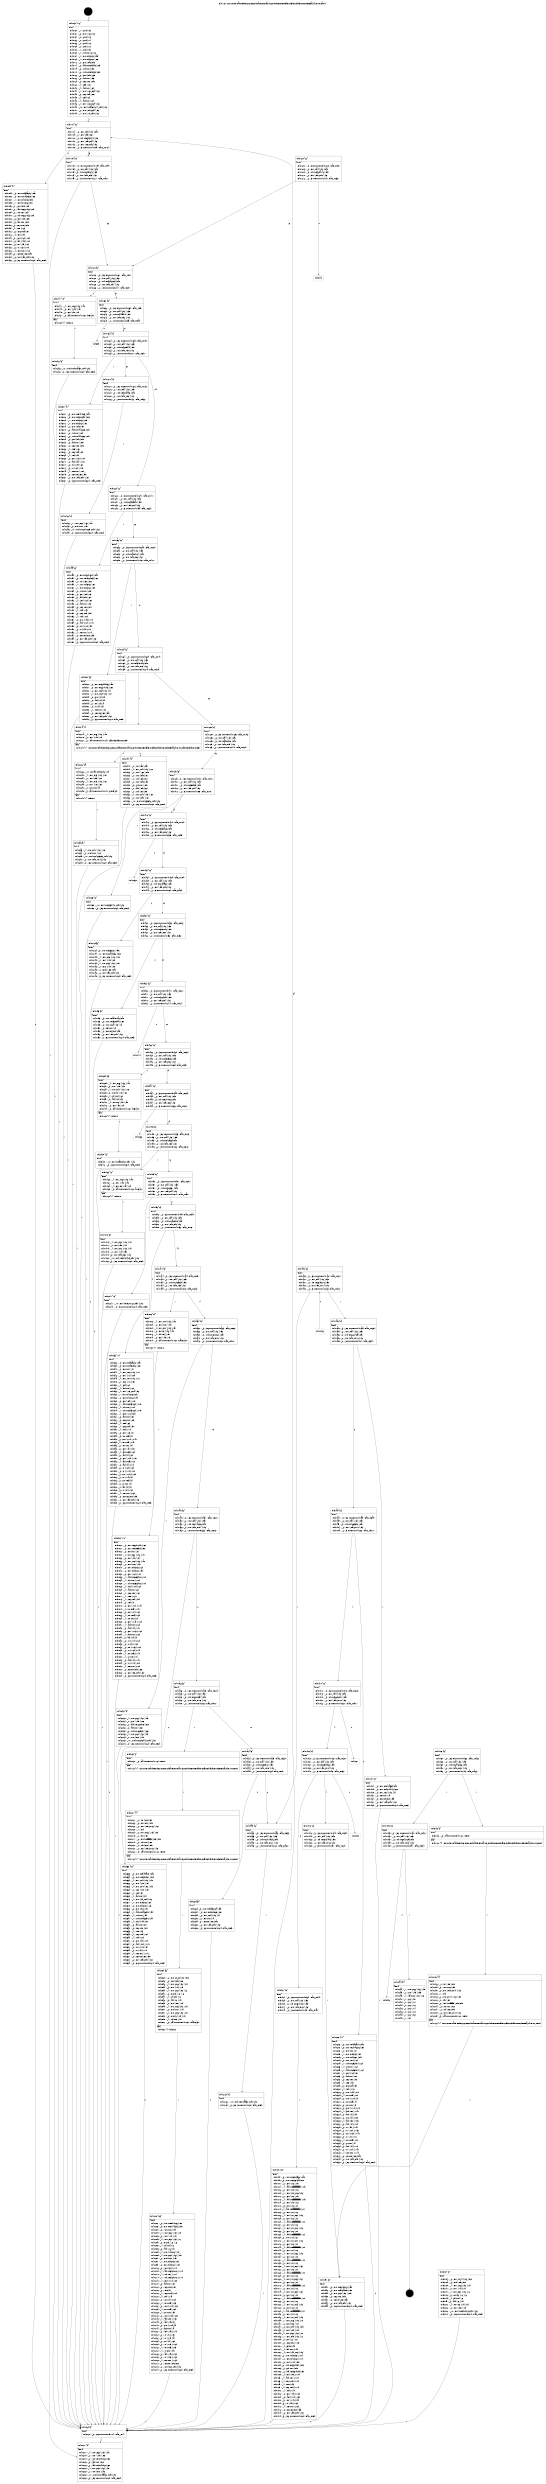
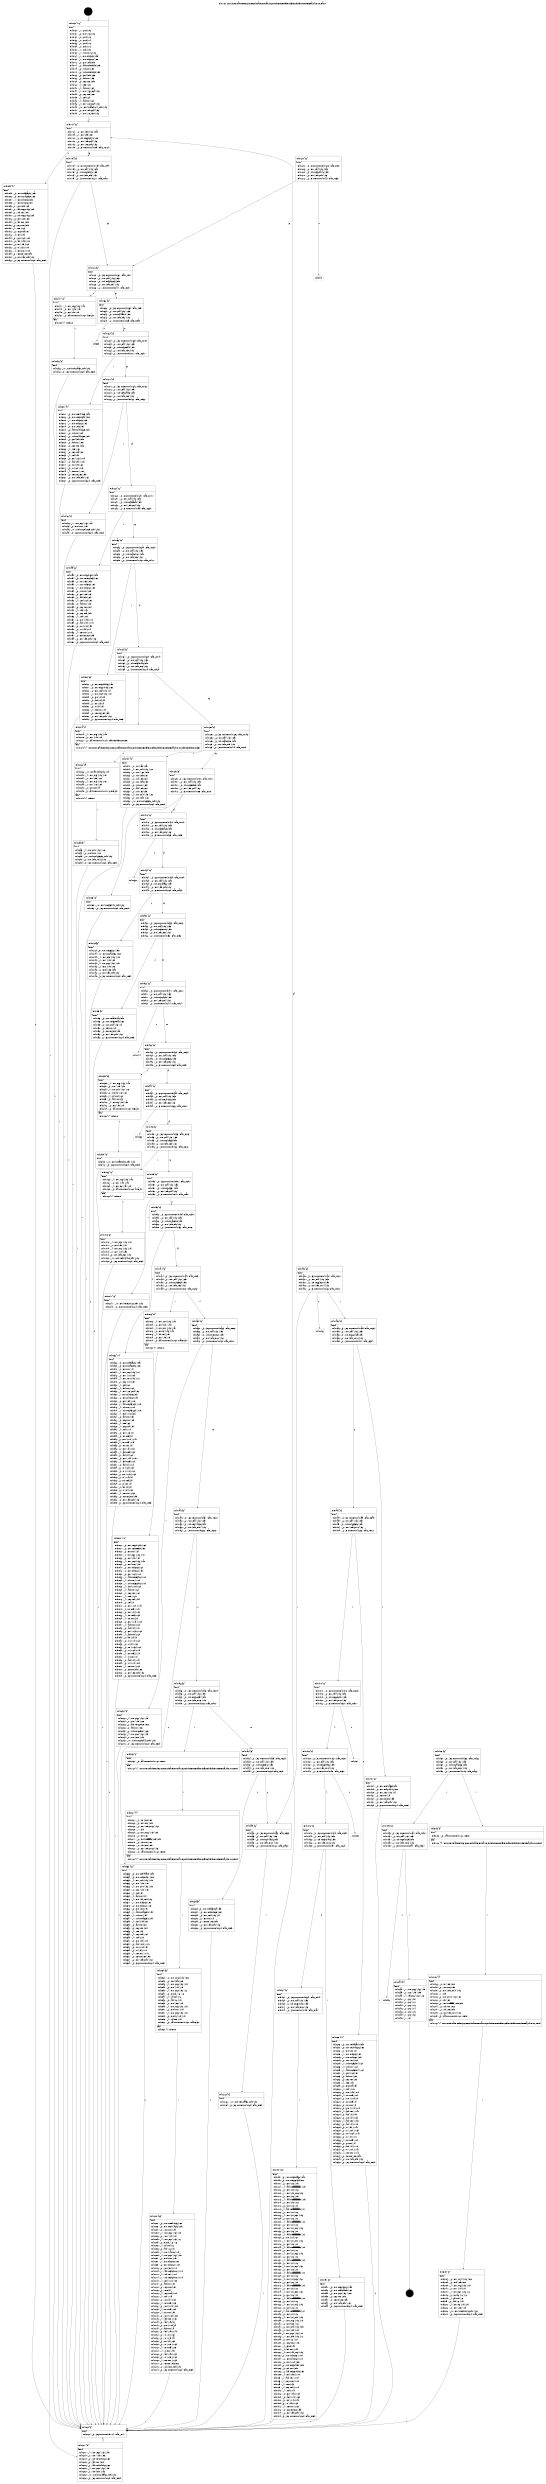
(154, 420) -> (129, 444)
(140, 753) -> (185, 753)
(320, 1311) -> (318, 1310)
(298, 1879) -> (312, 1918)
(407, 2166) -> (473, 2147)
(101, 2440) -> (103, 2441)
